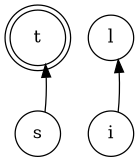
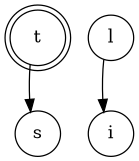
(119, 92) -> (103, 79)
(46, 95) -> (29, 82)
